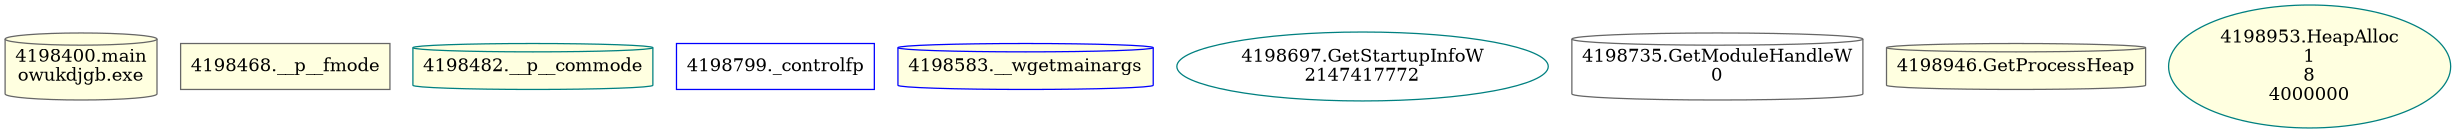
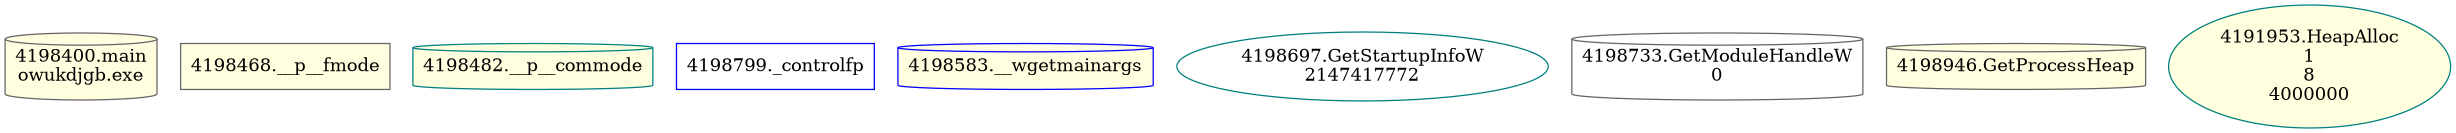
(1717, 66) -> (1717, 66)
(2310, 66) -> (2310, 66)
